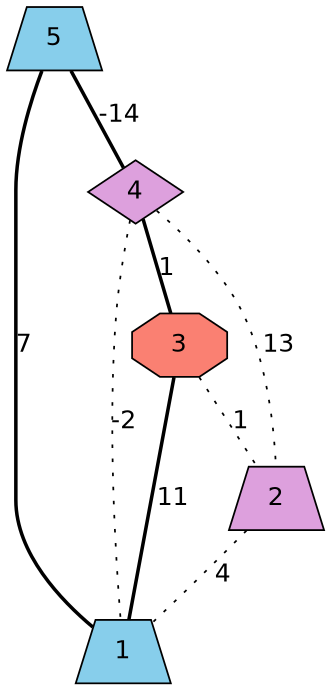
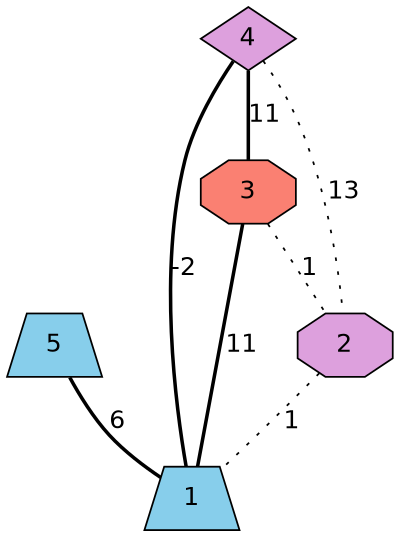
(97, 119) -> none
(167, 269) -> (265, 115)
(25, 345) -> (118, 422)
(112, 419) -> (172, 258)
(276, 498) -> (345, 345)
(224, 575) -> (292, 422)
